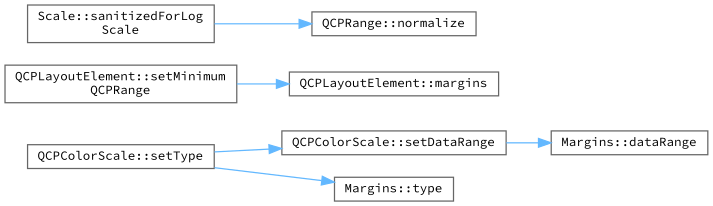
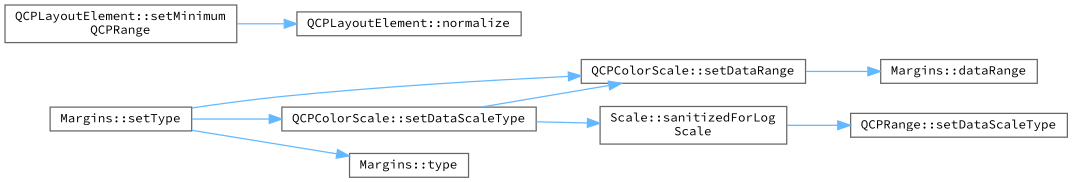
(394, 24) -> (959, 125)
(394, 84) -> (409, 24)
none -> (409, 119)
(121, 157) -> (121, 119)
